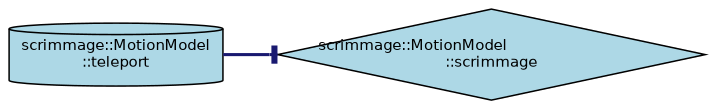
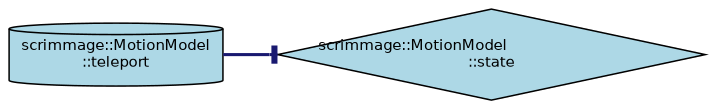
(491, 55) -> (491, 55)
